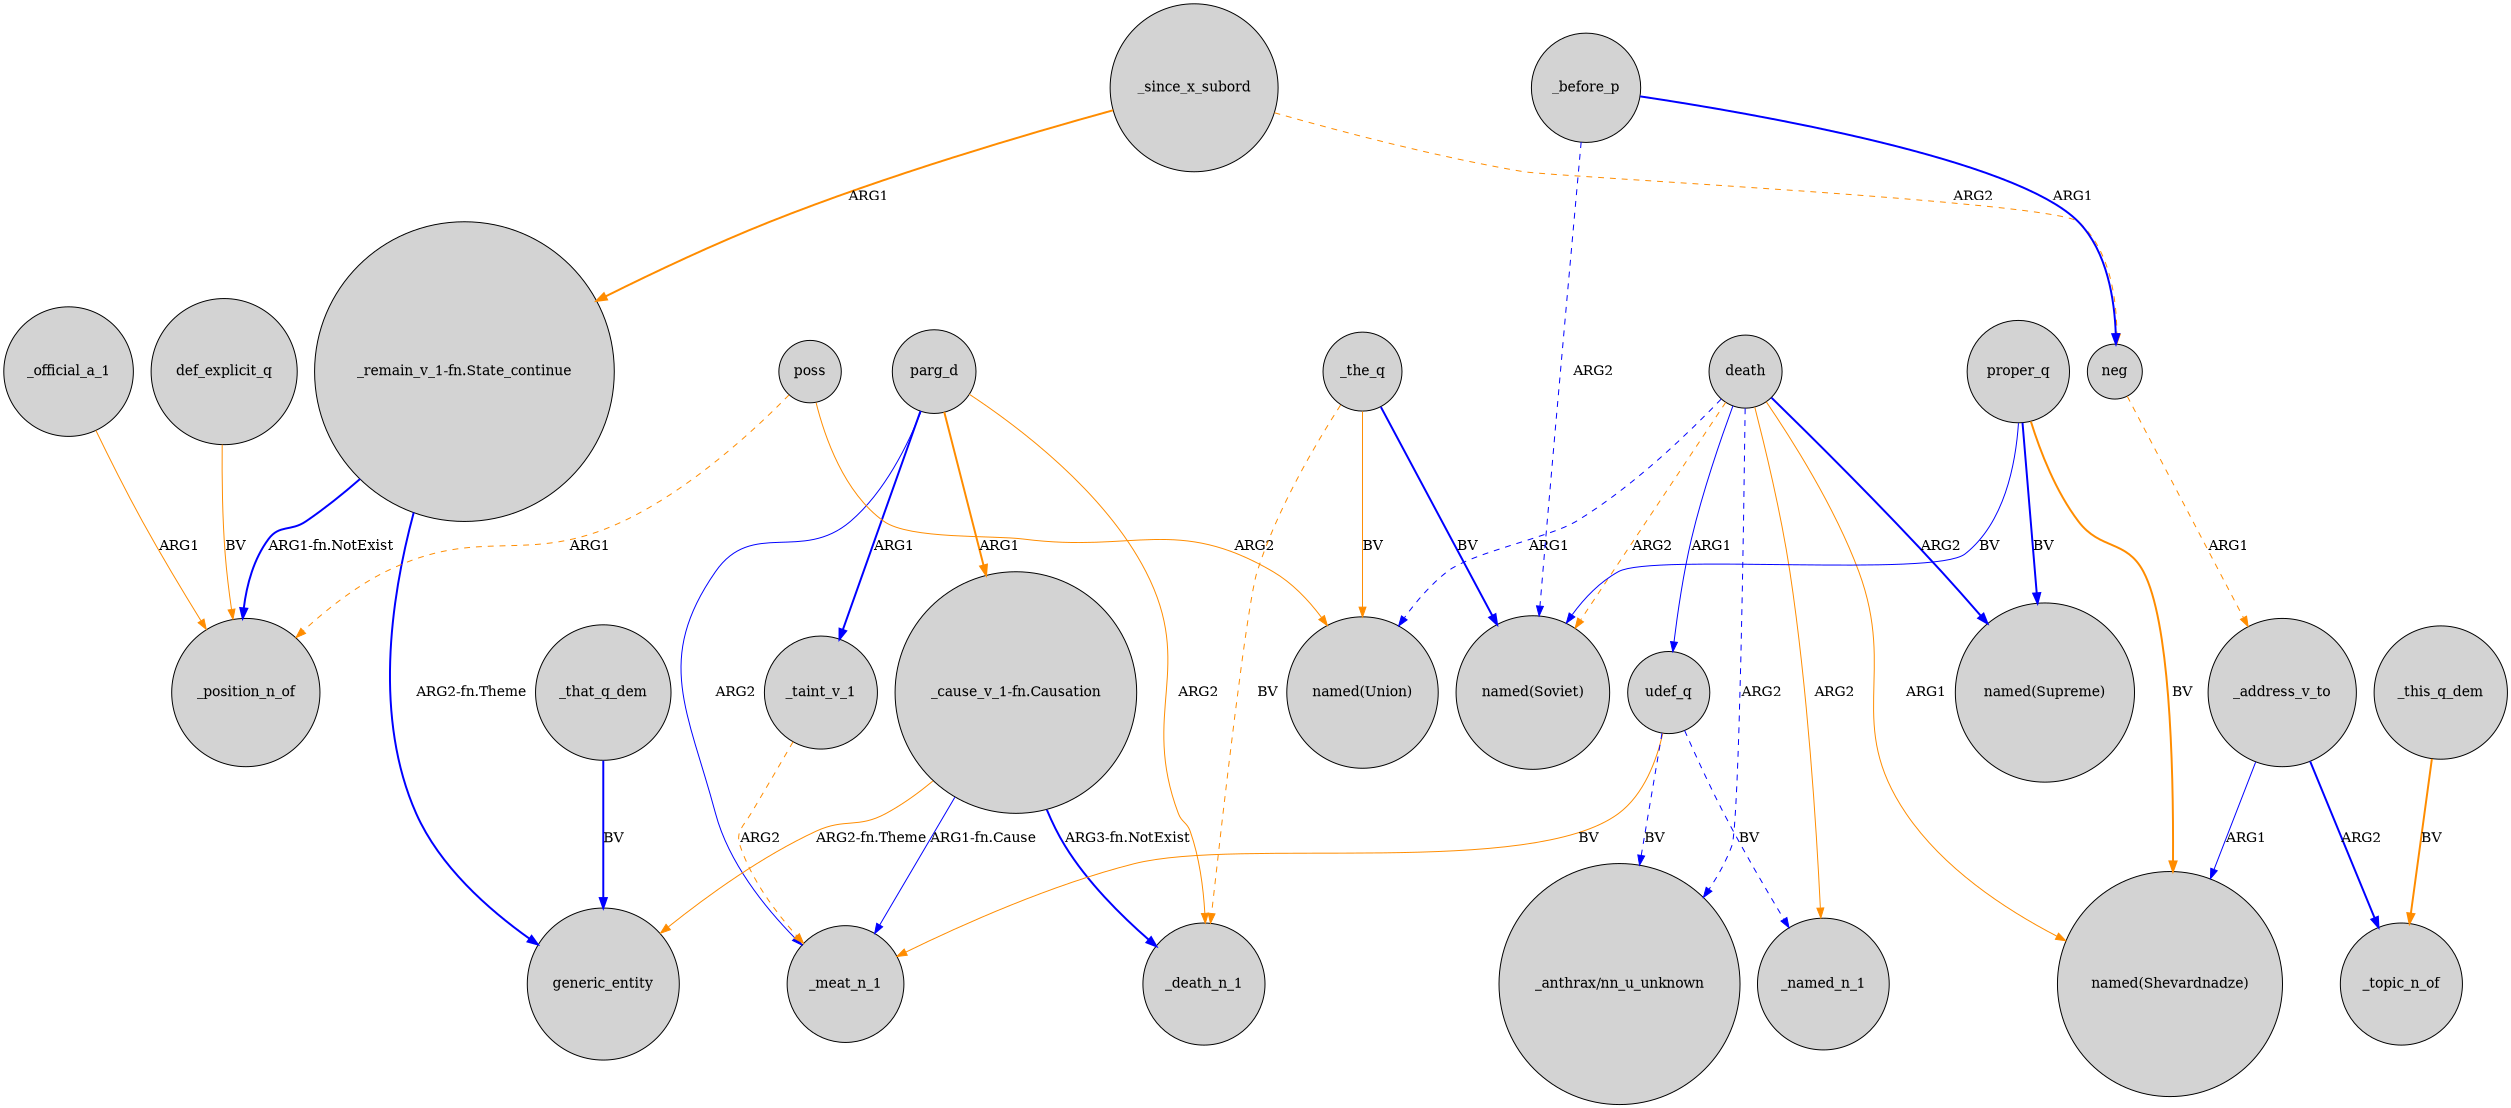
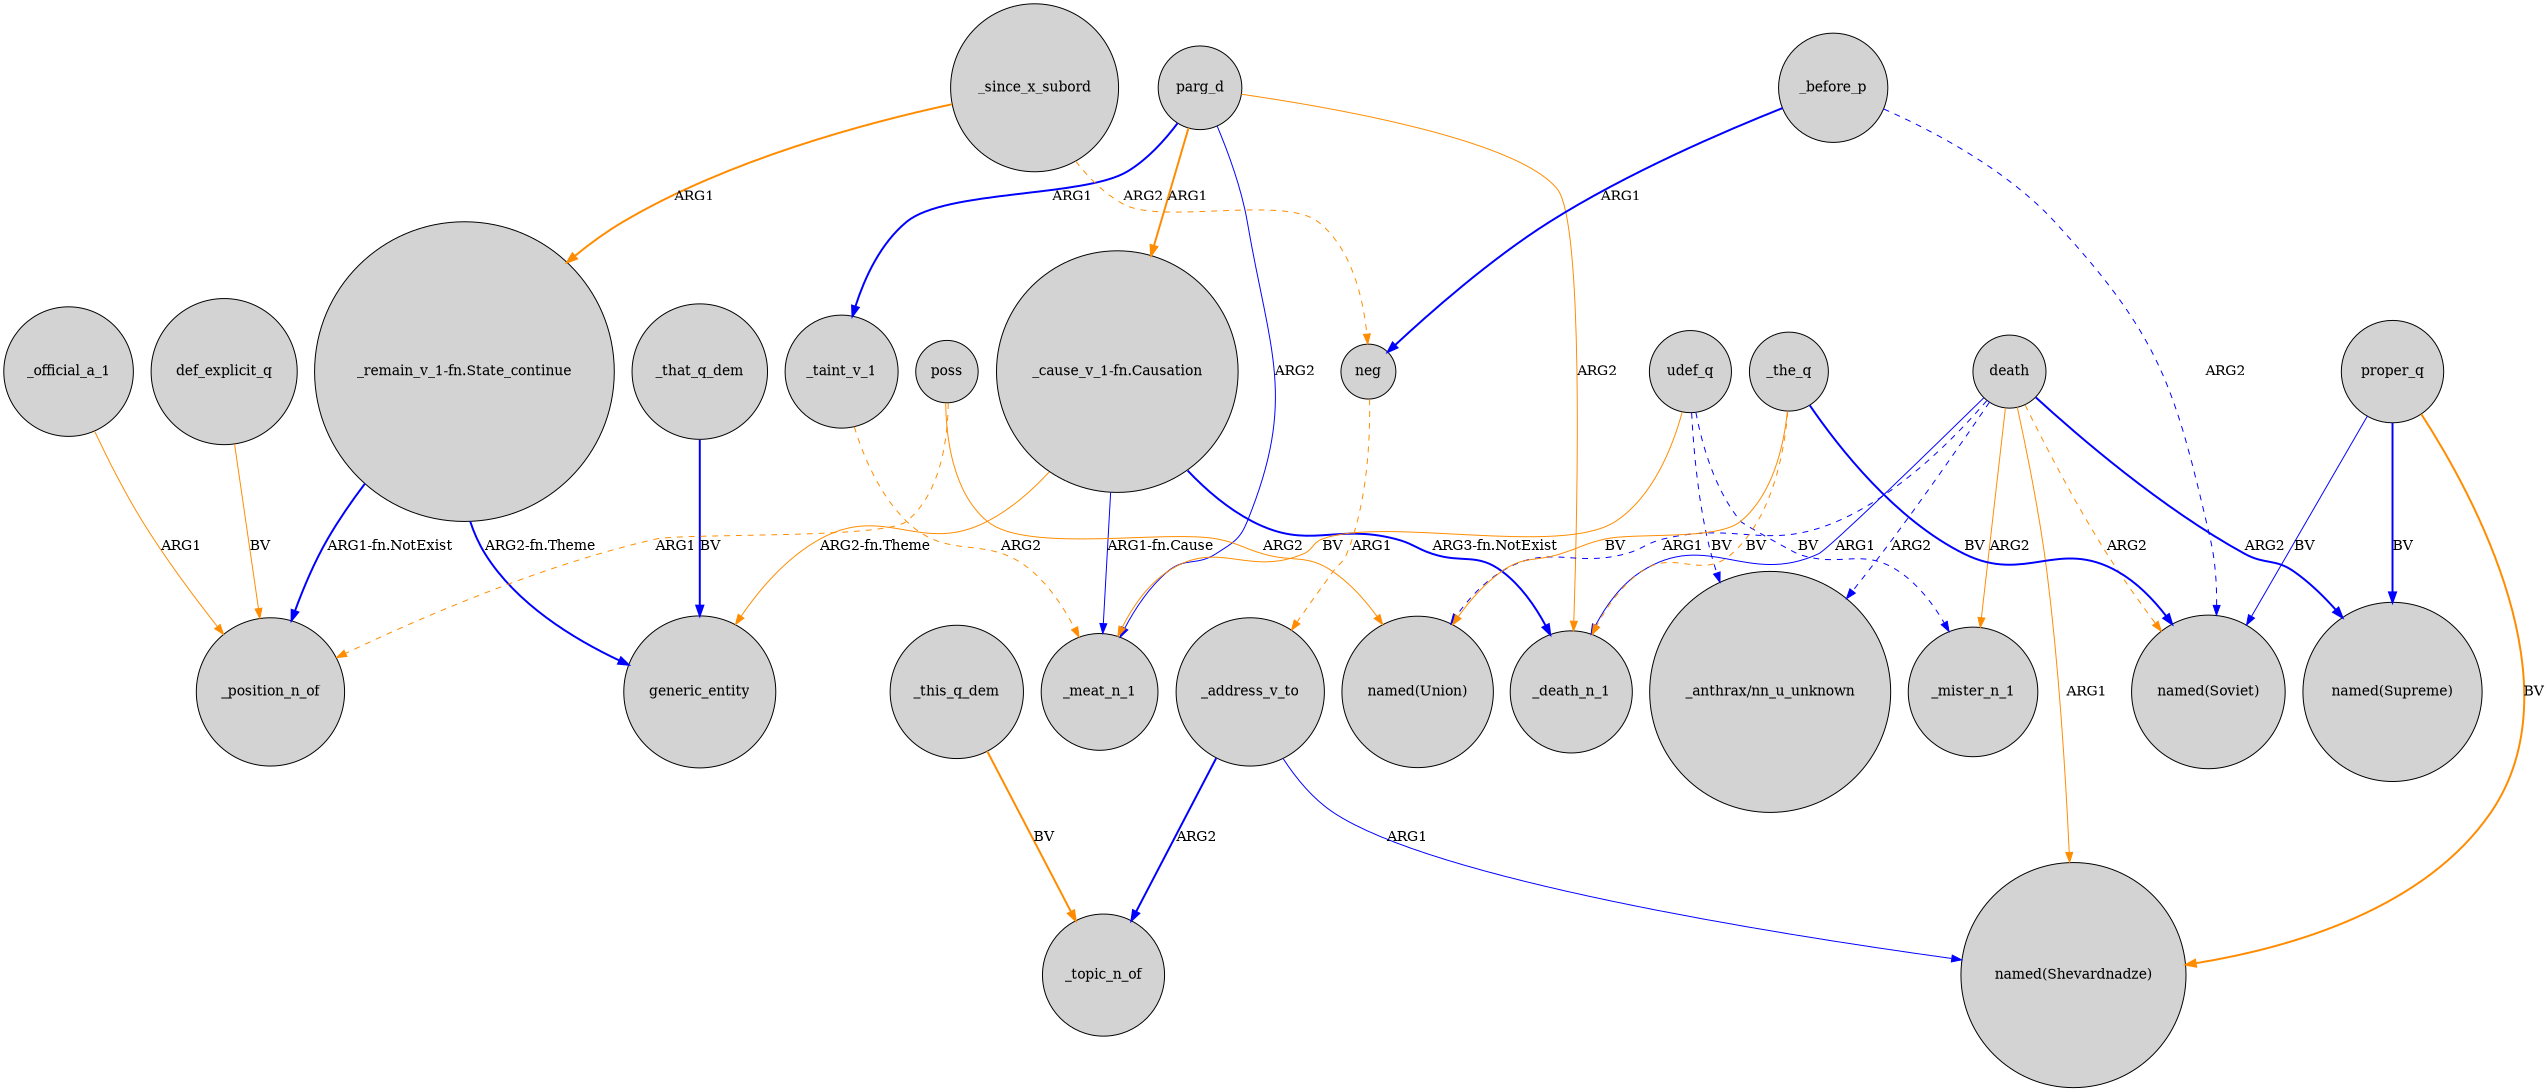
(1696, 522) -> (1795, 562)
(1823, 984) -> (1973, 692)
